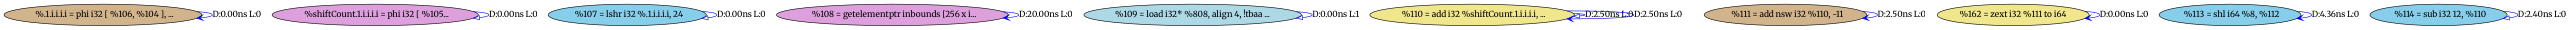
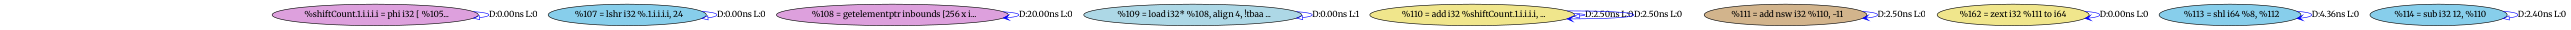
(103, 15) -> none
(1193, 15) -> (1193, 15)
